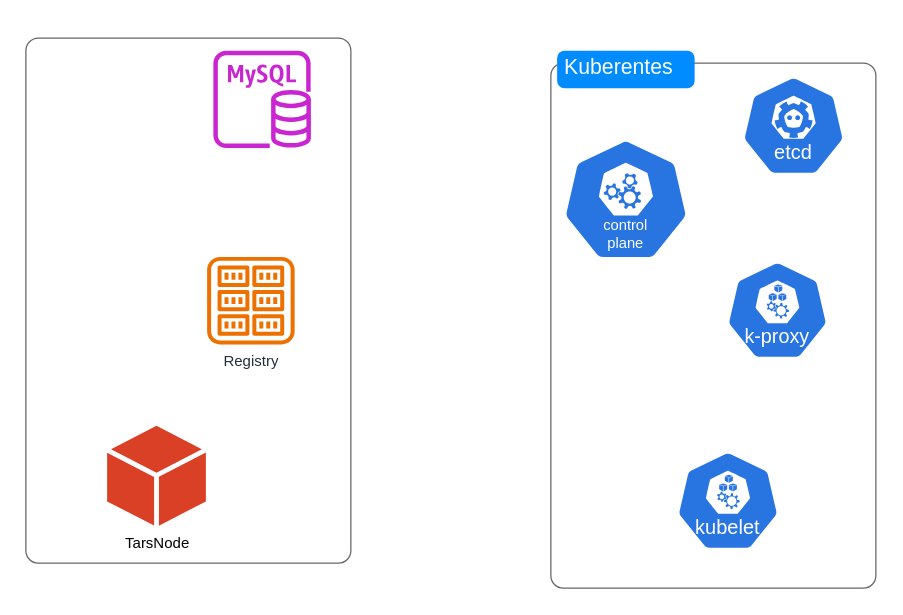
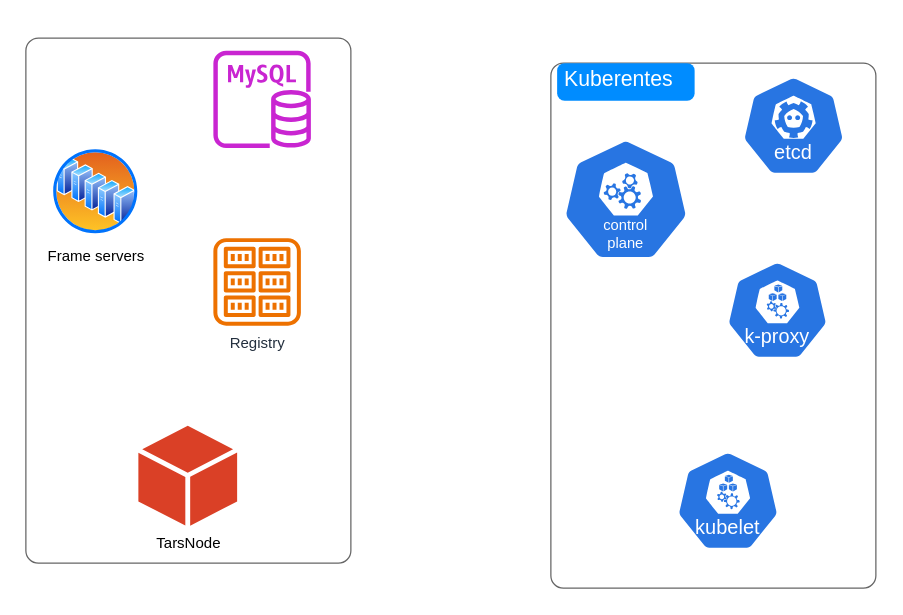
(626, 69) -> (626, 82)
none -> (96, 192)
(251, 301) -> (257, 282)
(156, 476) -> (188, 476)
